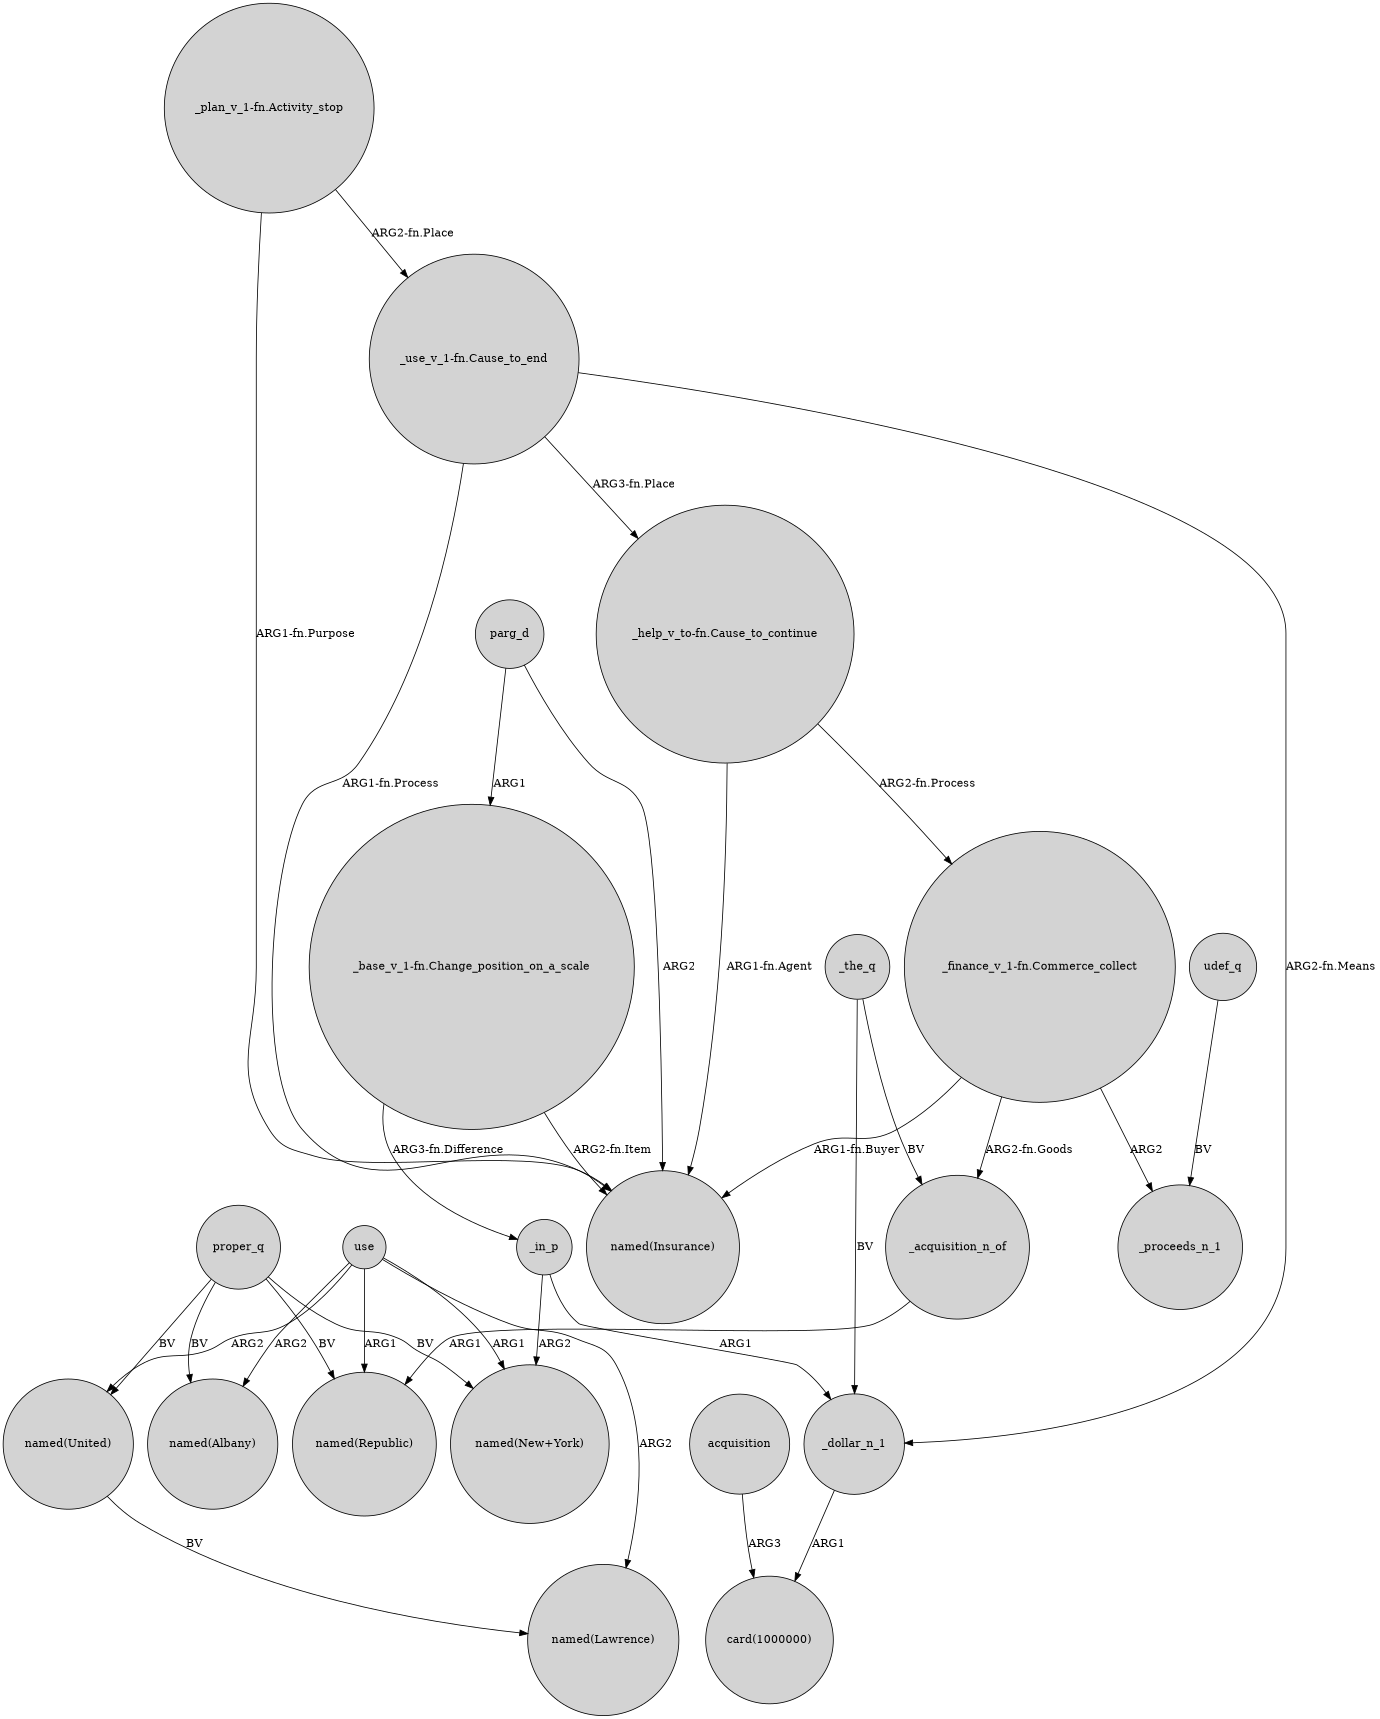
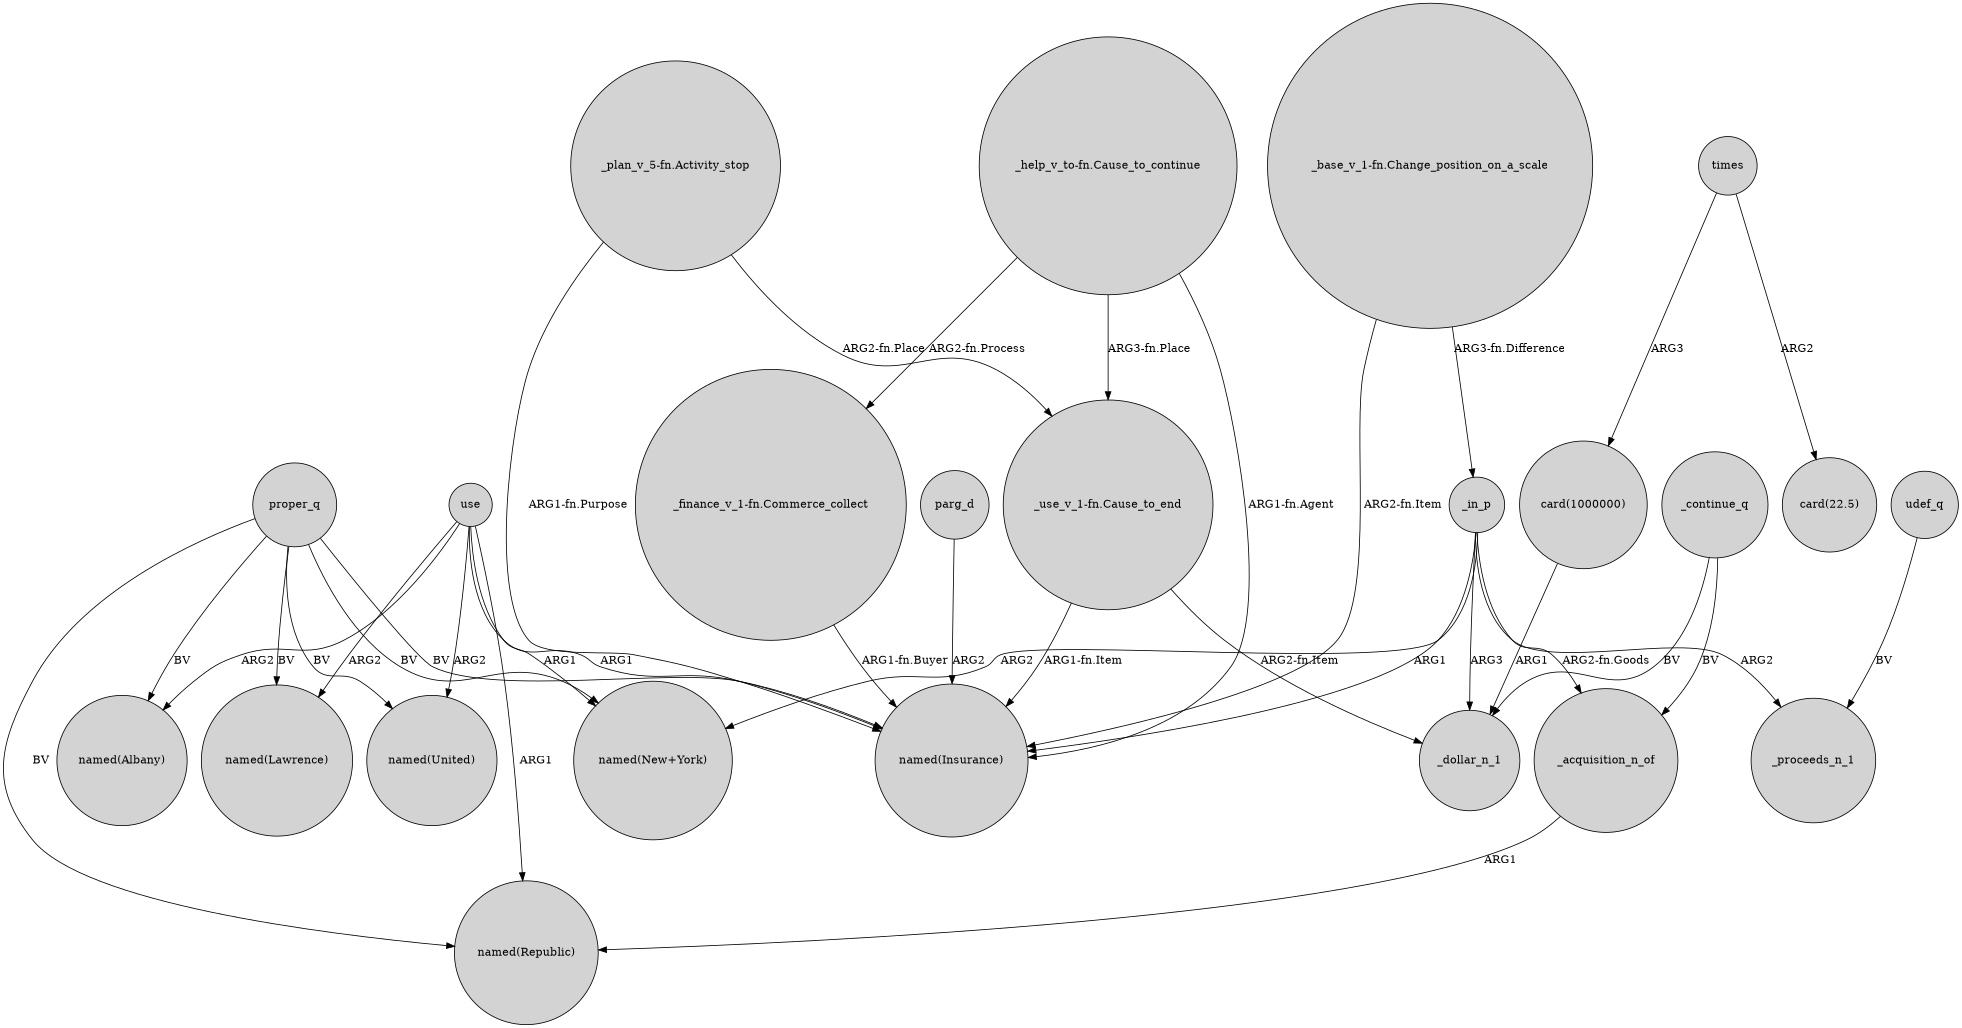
(269, 108) -> (676, 166)
(589, 484) -> (1108, 343)
none -> (1830, 505)
none -> (628, 674)
none -> (587, 680)
none -> (1300, 702)
(498, 733) -> none
(391, 784) -> (1083, 661)
(857, 967) -> (1715, 505)
(1331, 967) -> (1300, 661)
(991, 1133) -> (1503, 628)
(1124, 1136) -> (1594, 652)
(736, 1344) -> (1487, 661)
(740, 1444) -> (1728, 166)
(816, 1532) -> (1525, 635)
(304, 1591) -> (281, 612)
